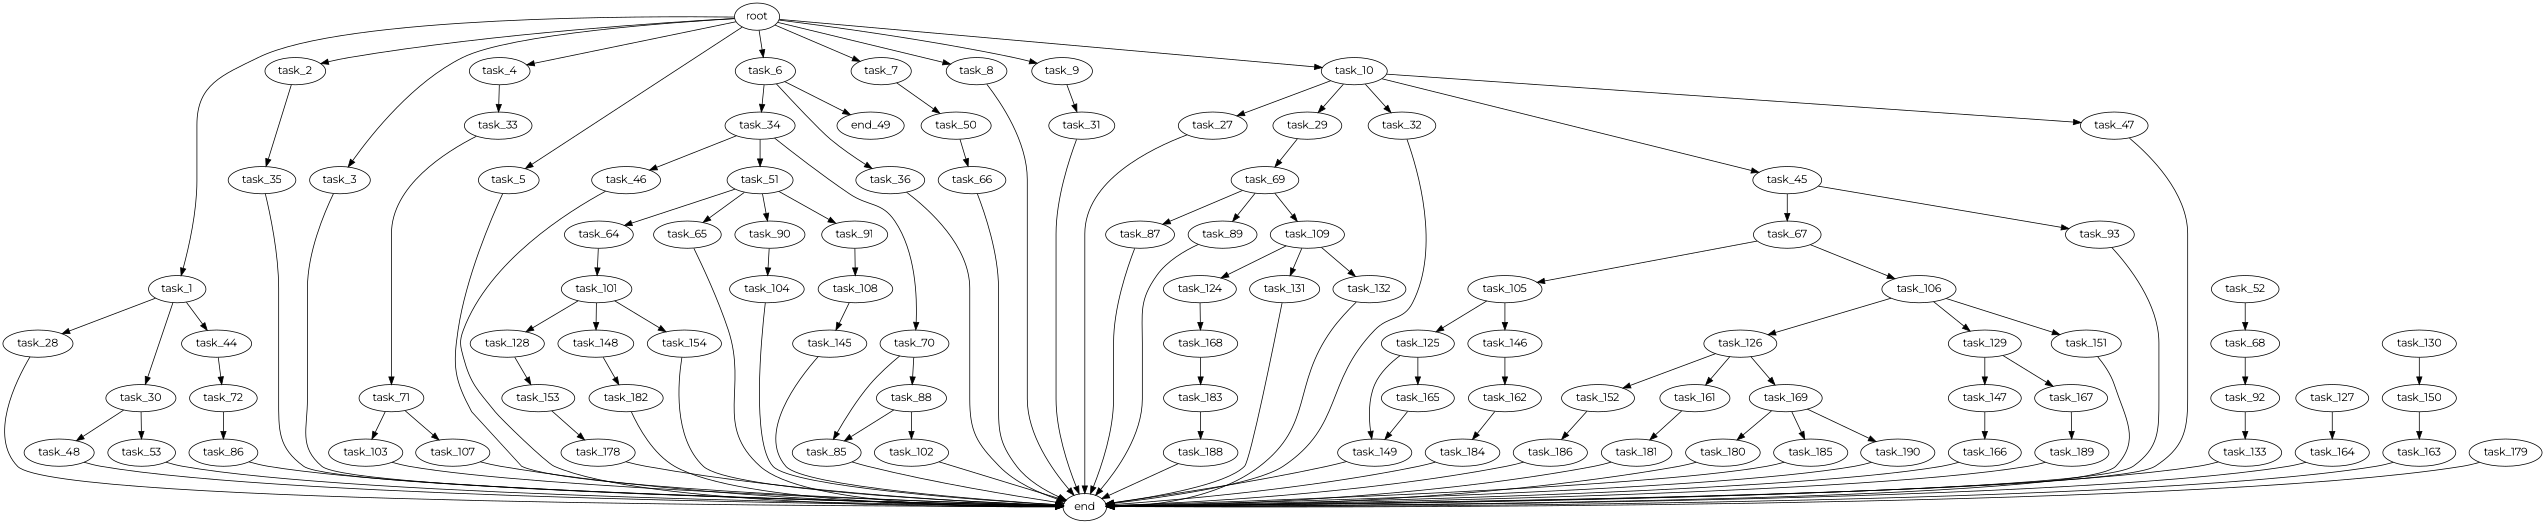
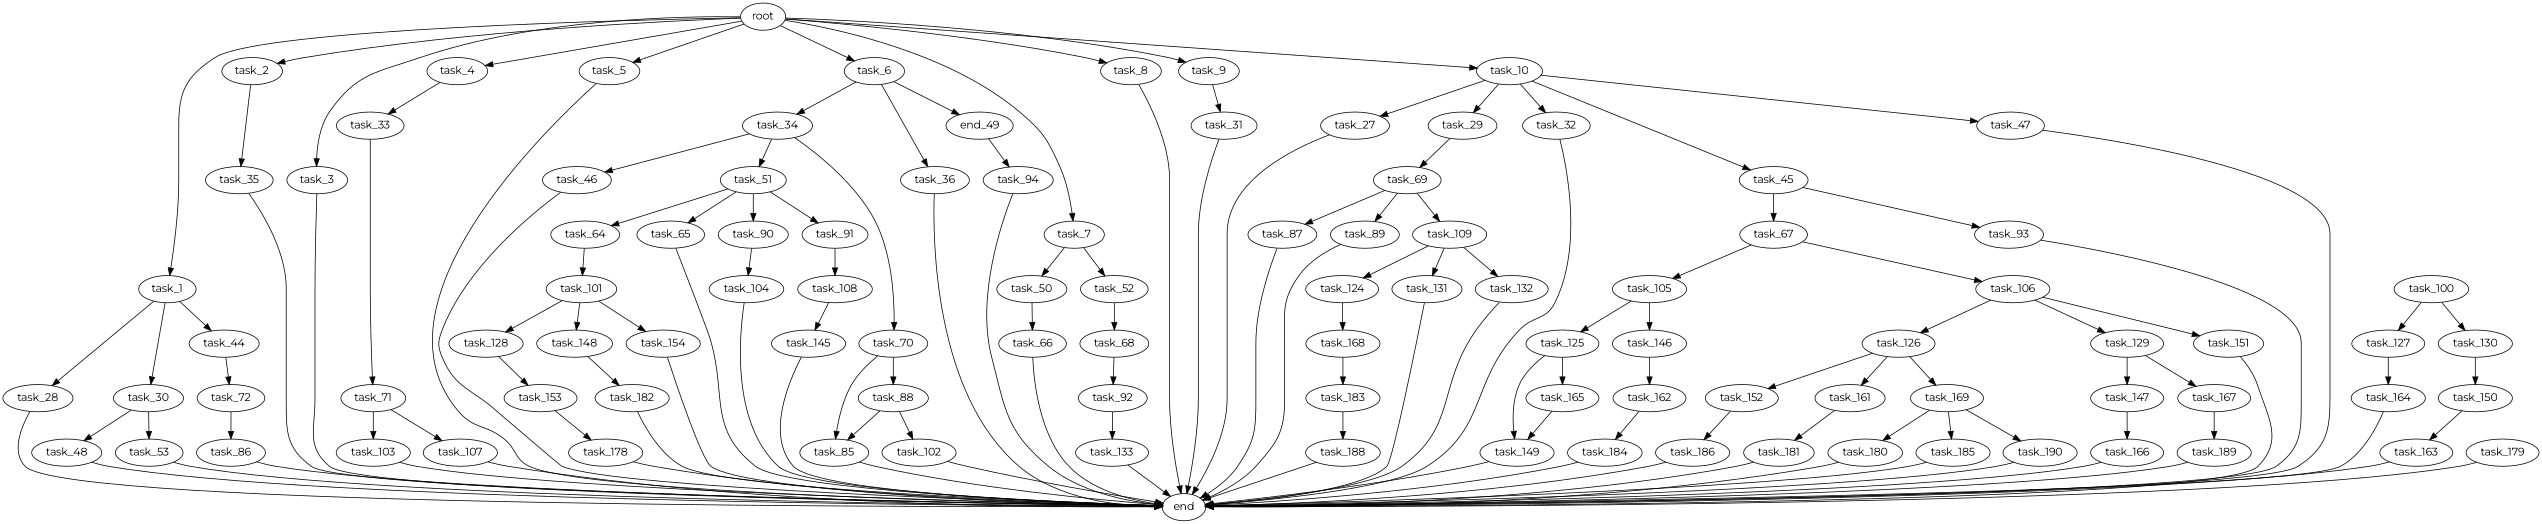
none -> (1018, 180)
none -> (1092, 259)
none -> (2431, 289)
